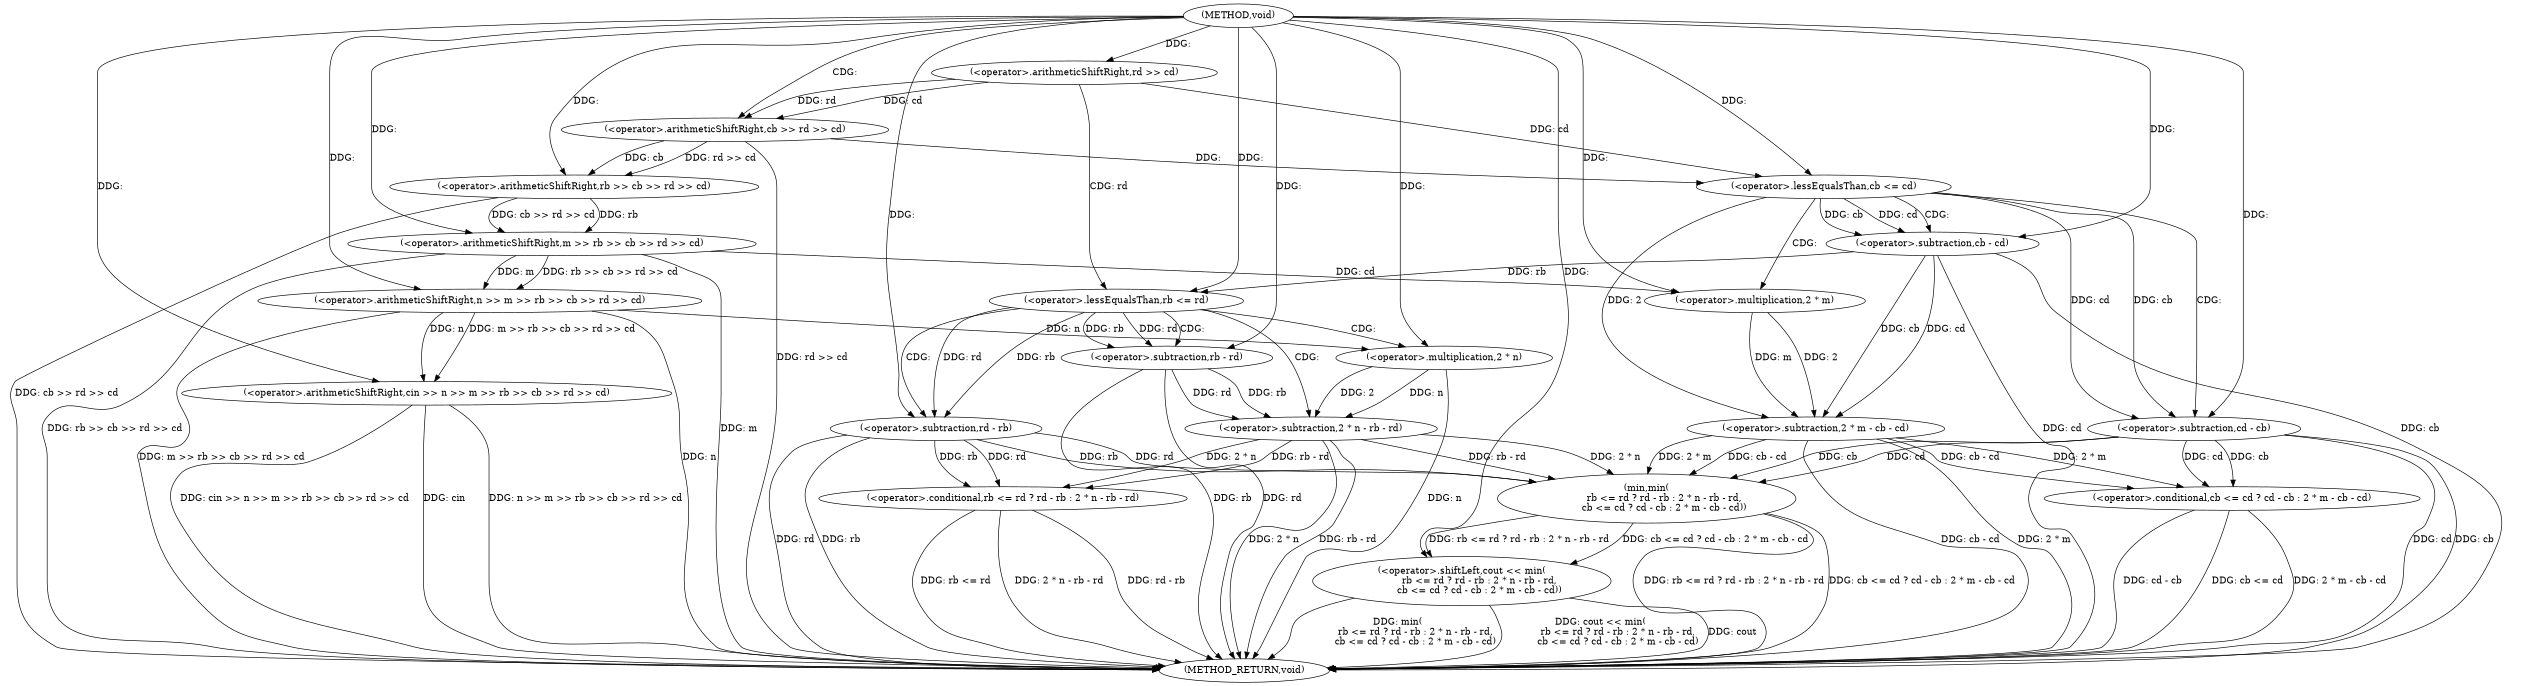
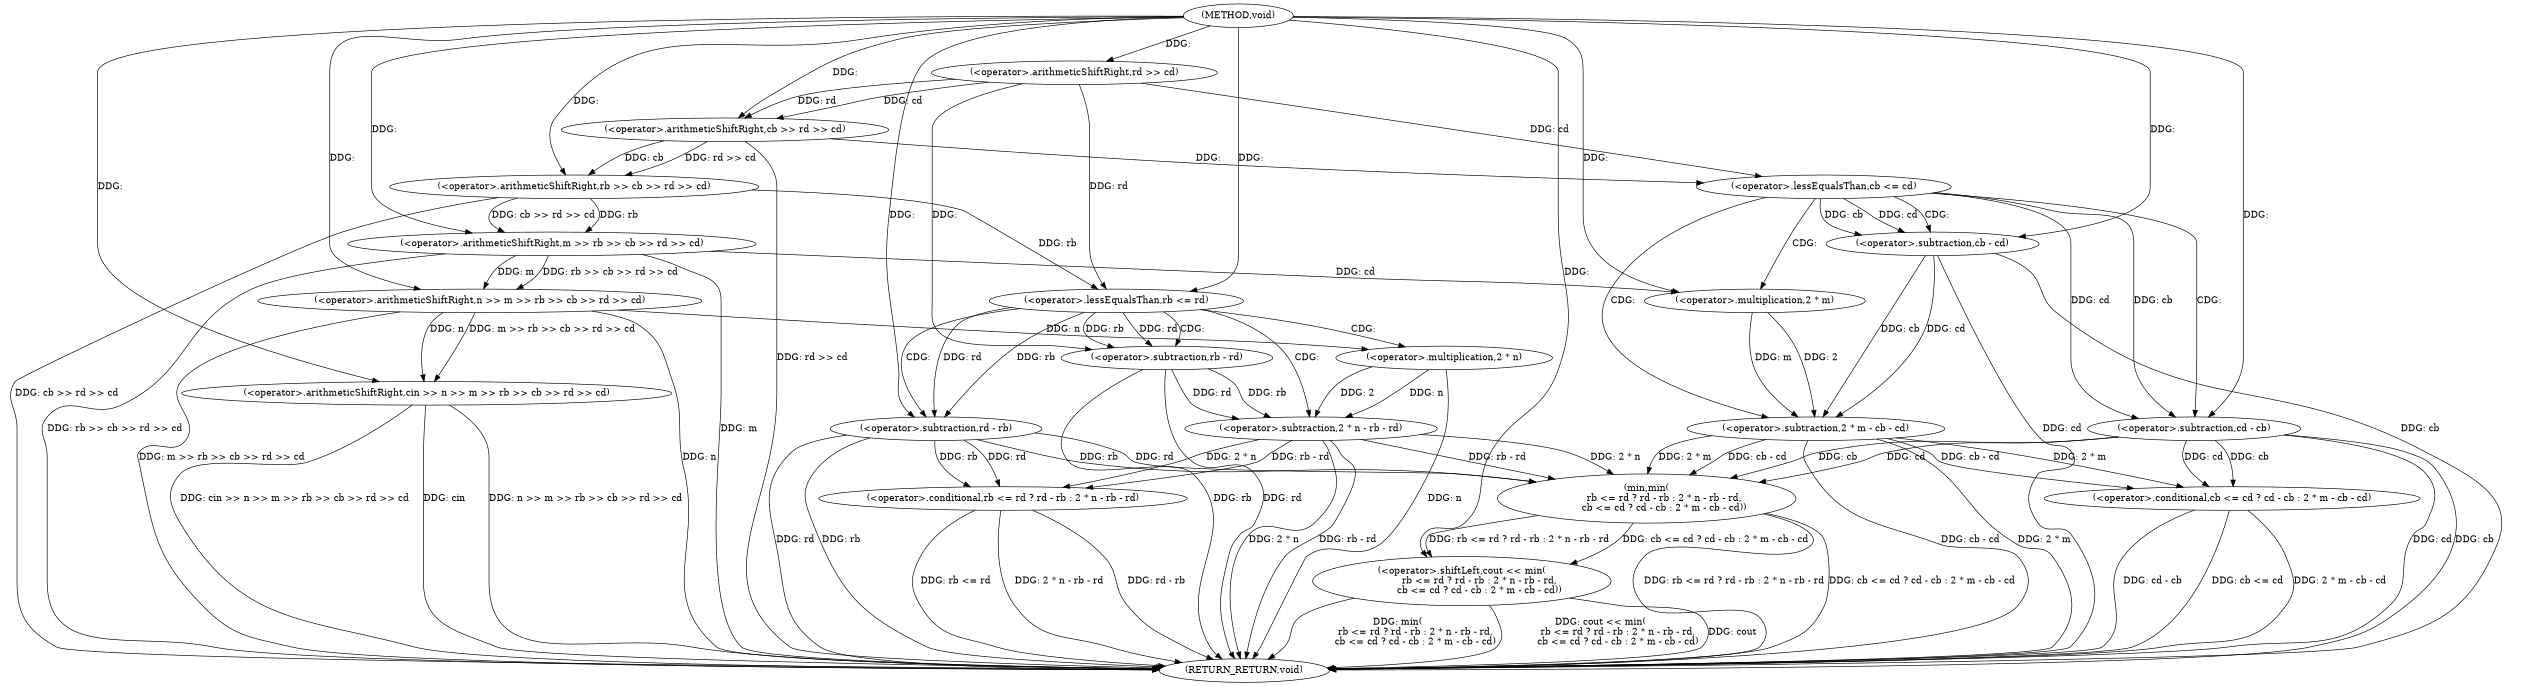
(1569, 34) -> none
(847, 73) -> (847, 73)
(1400, 144) -> none
(1109, 187) -> (1109, 187)
(1276, 193) -> (932, 254)
(1530, 266) -> (923, 202)
(1625, 301) -> (1625, 301)
(1244, 671) -> (1244, 671)
